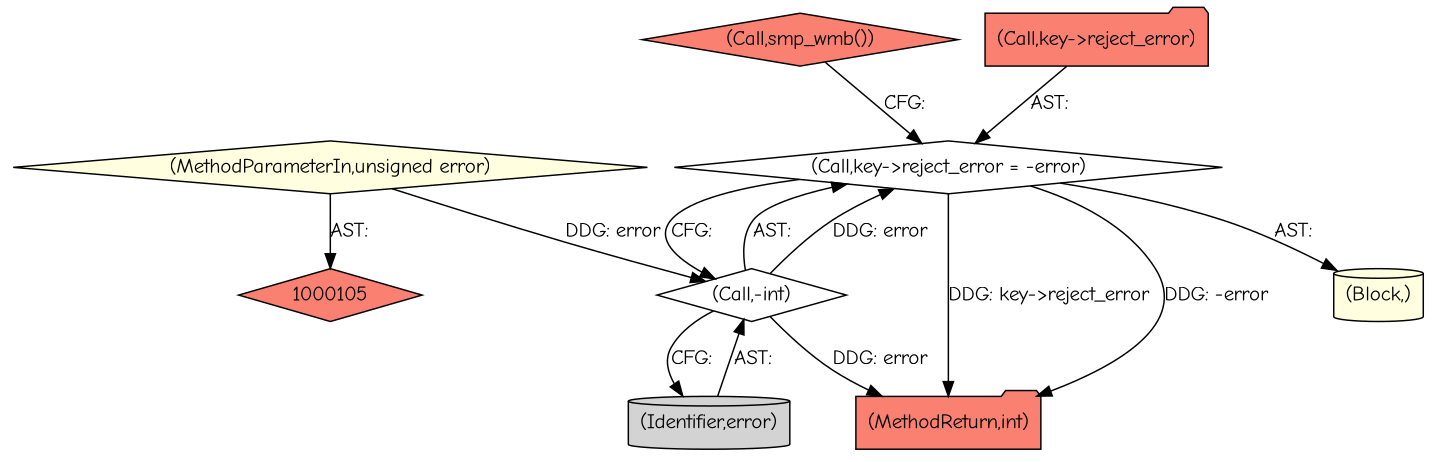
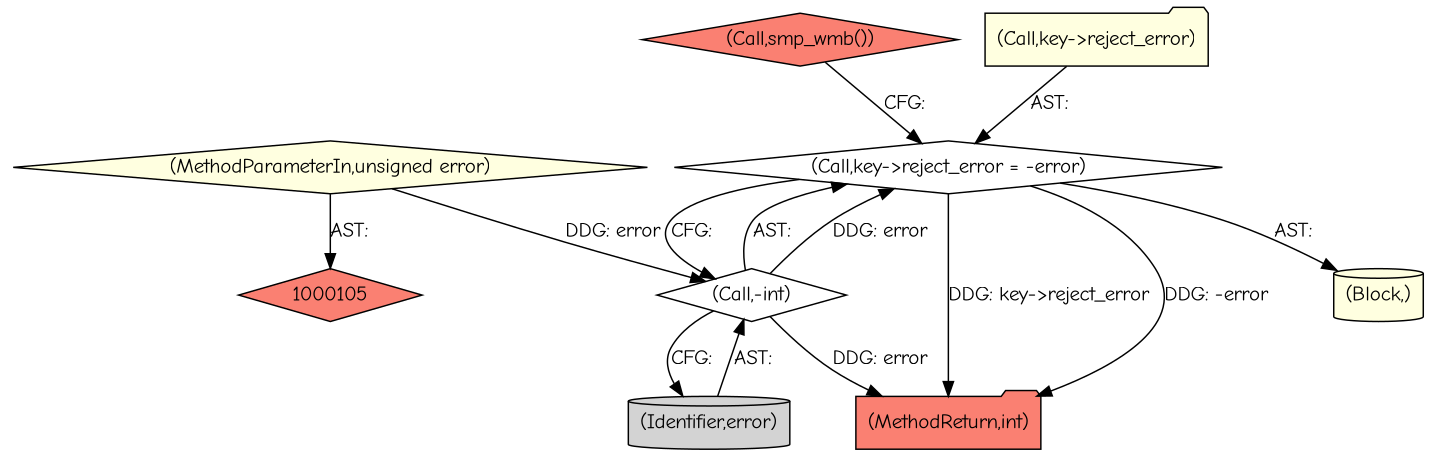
(1097, 40) -> (1097, 40)
